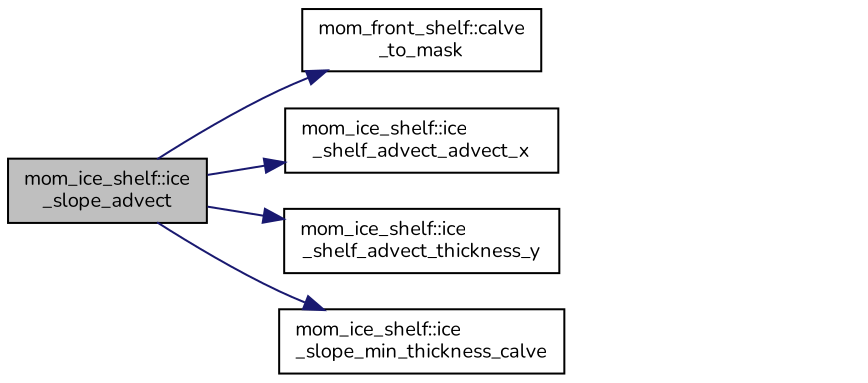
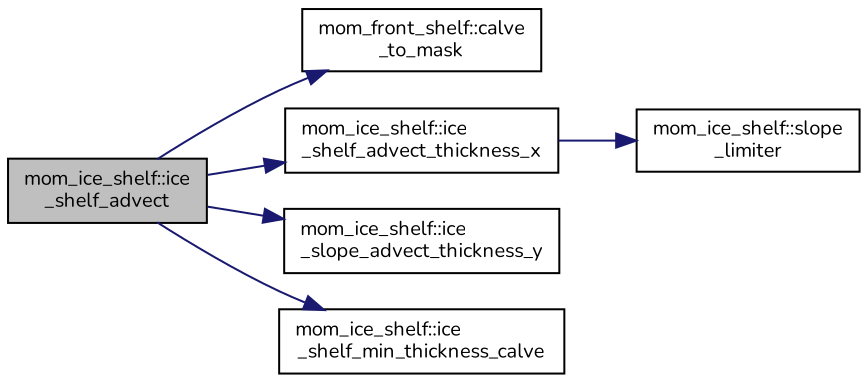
(422, 141) -> (422, 141)
none -> (748, 141)
(107, 191) -> (107, 191)
(422, 241) -> (422, 241)
(422, 341) -> (422, 341)
